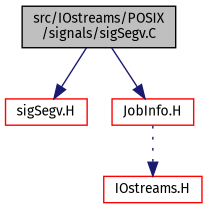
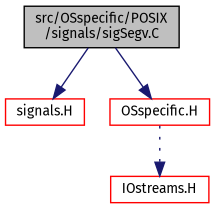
(99, 27) -> (102, 27)
(46, 112) -> (45, 112)
(153, 112) -> (160, 112)
